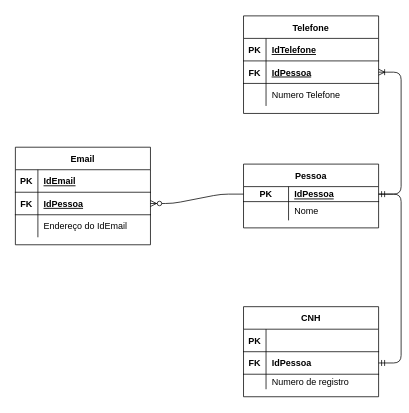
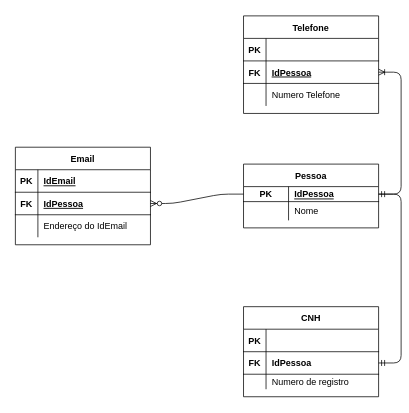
(322, 50) -> none
